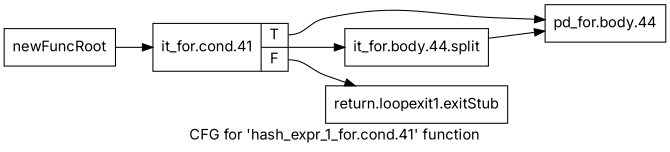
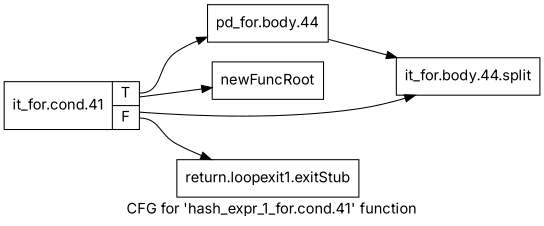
(511, 35) -> (358, 47)
(129, 47) -> (171, 93)
